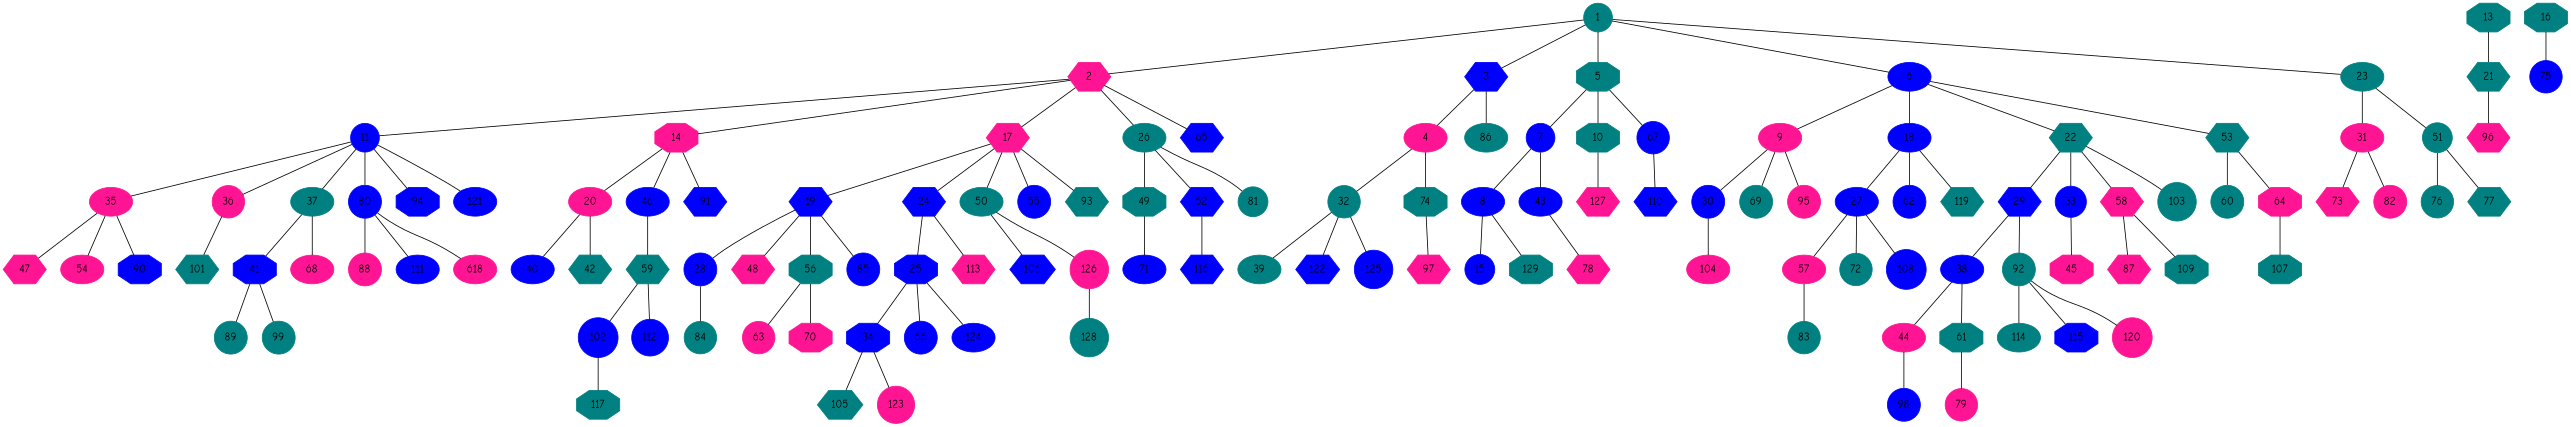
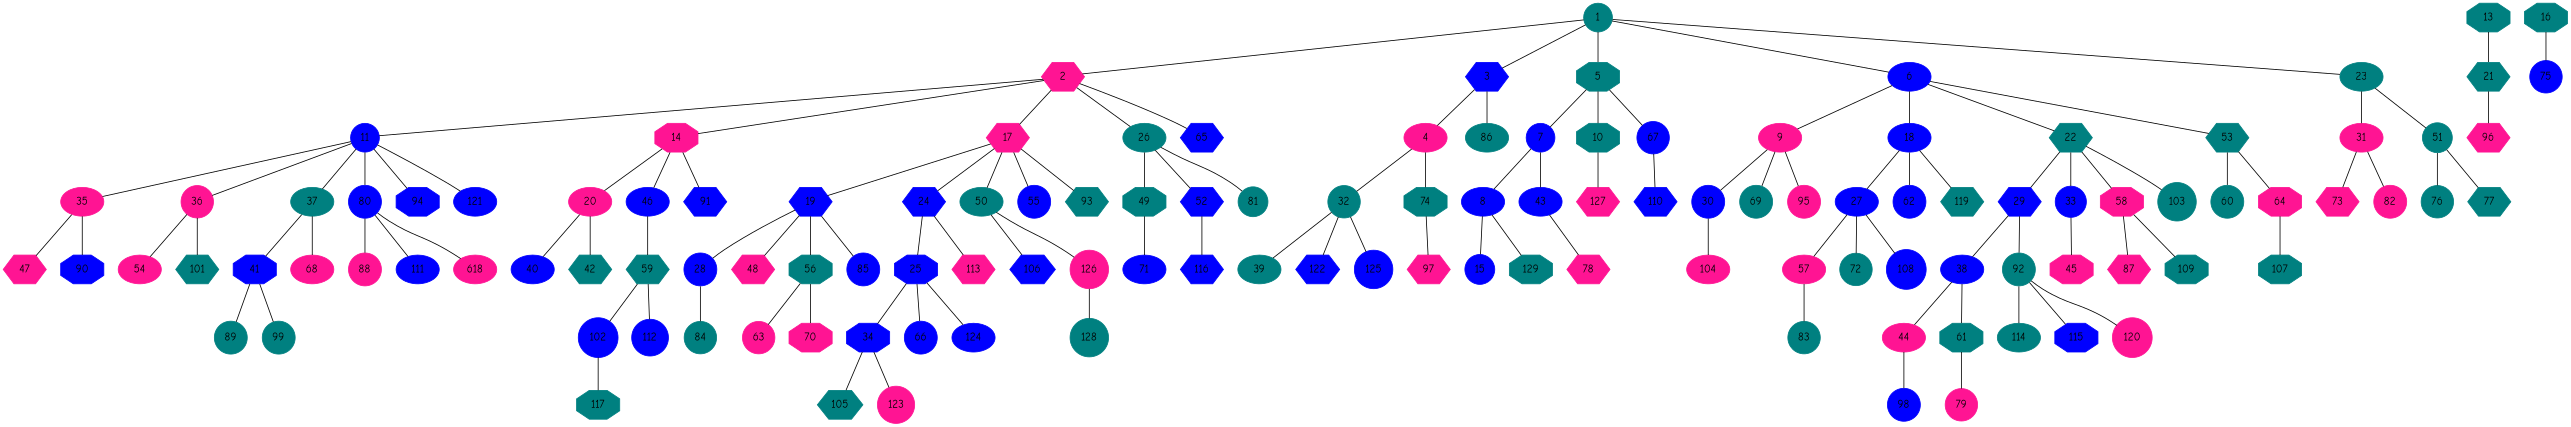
(2122, 202) -> (2122, 202)
(97, 236) -> (169, 236)
